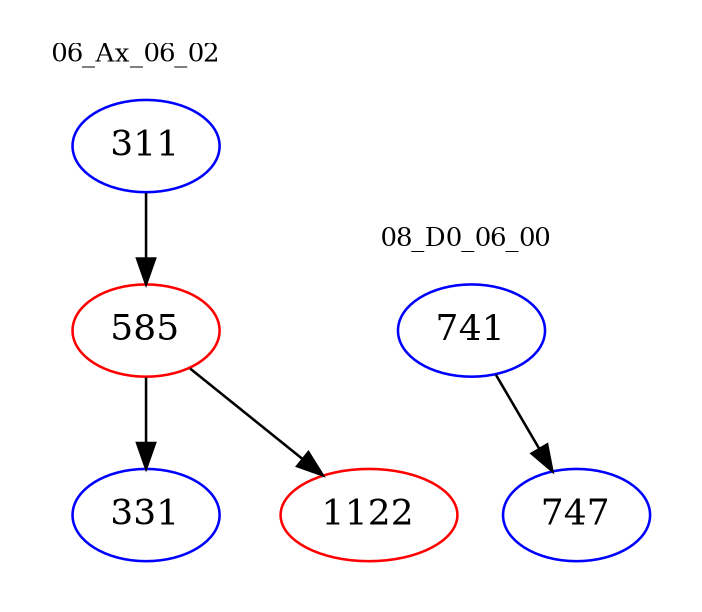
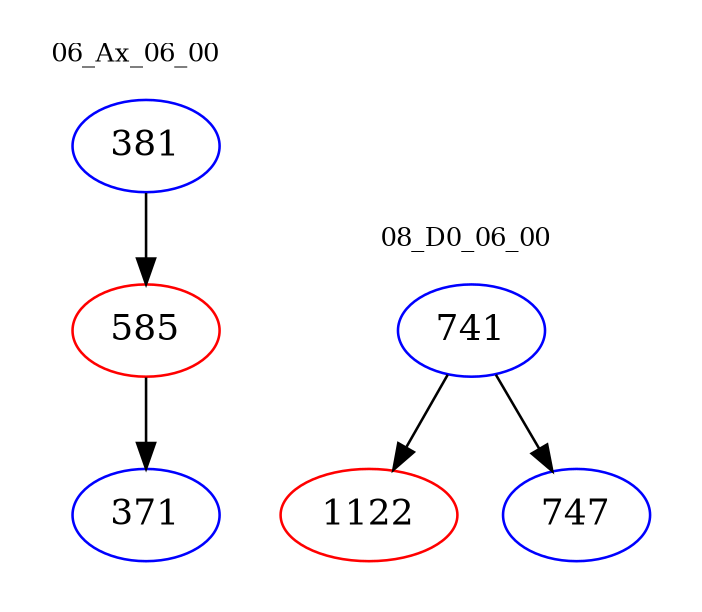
(136, 55) -> (136, 55)
(146, 146) -> (146, 146)
(224, 396) -> (427, 411)
(146, 515) -> (146, 515)
